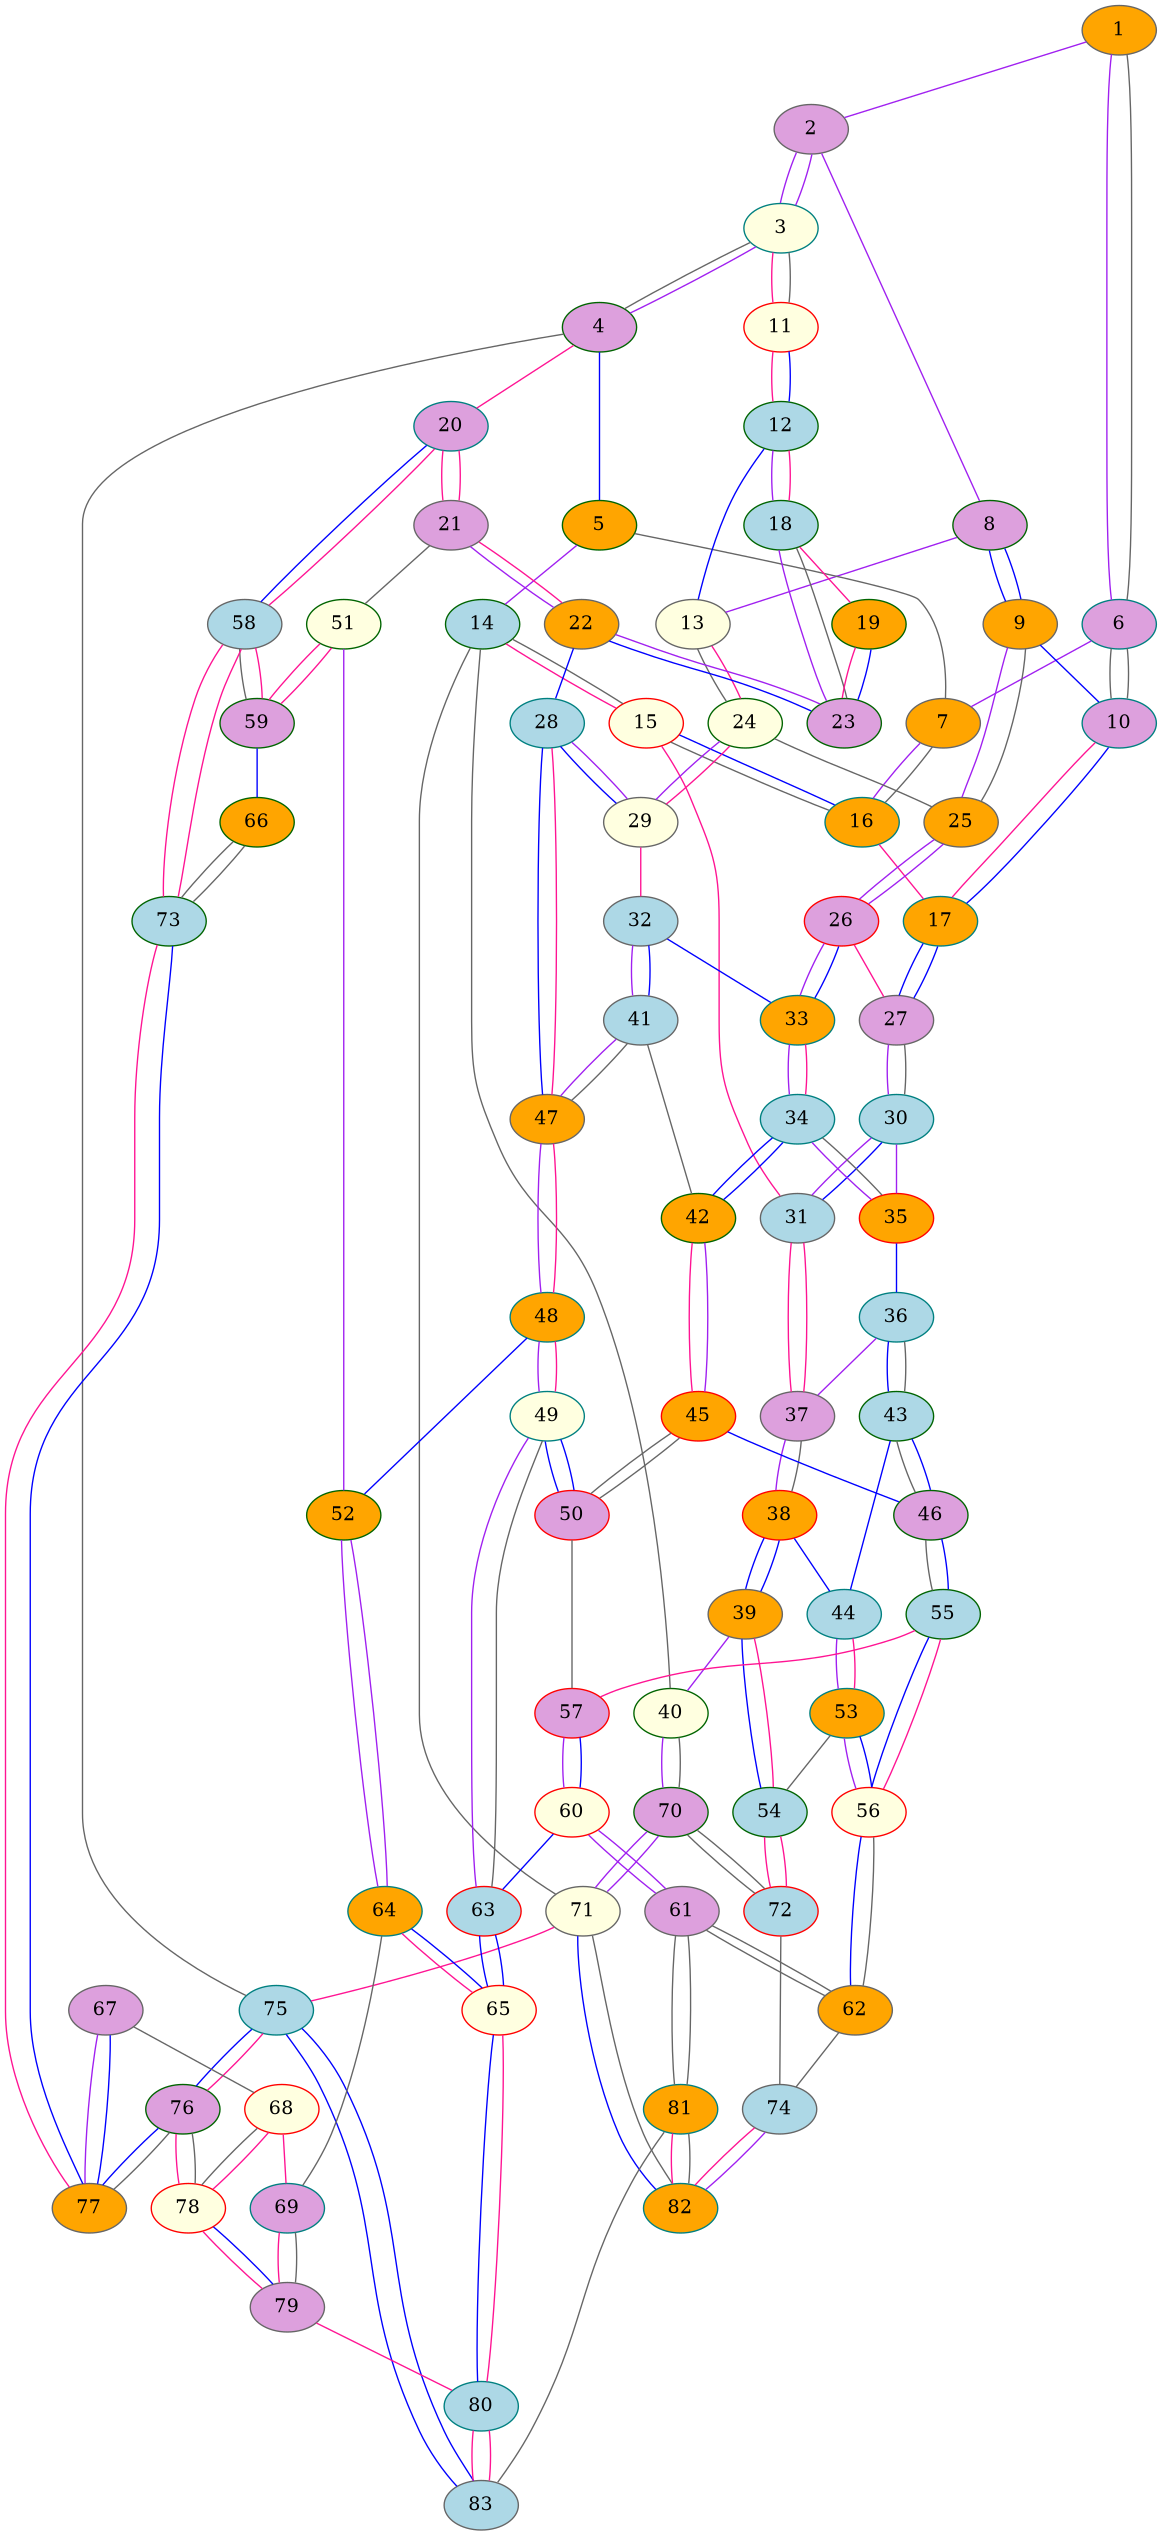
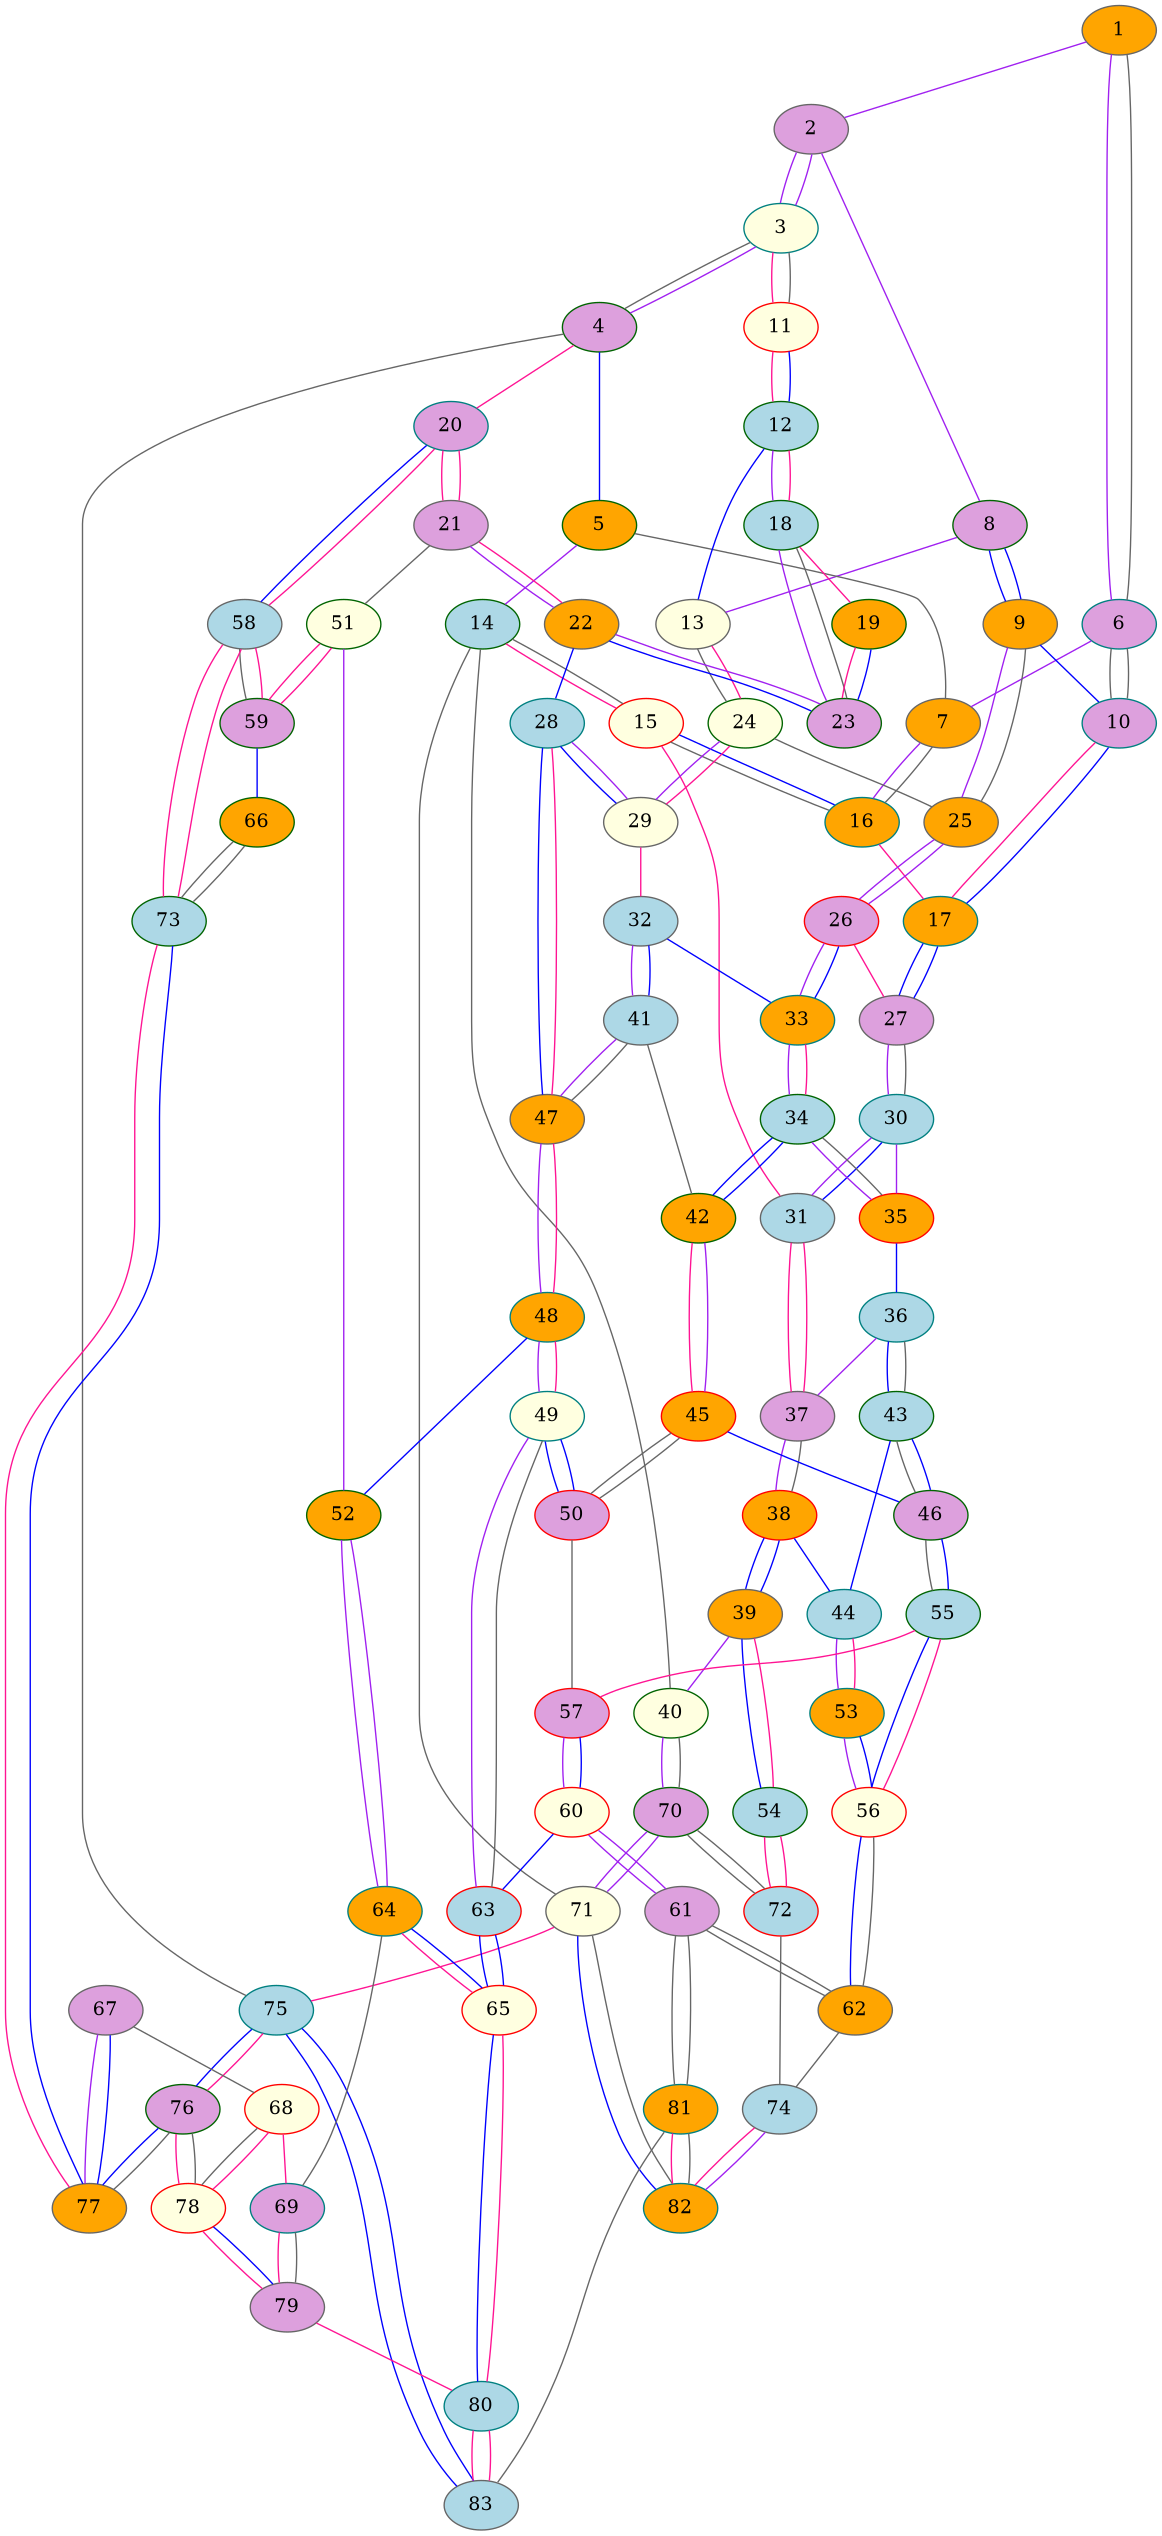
(798, 1119) -> (798, 1119)
(808, 1763) -> none
